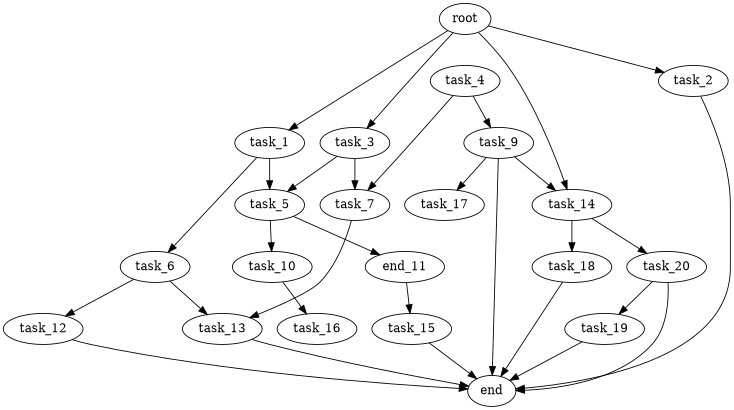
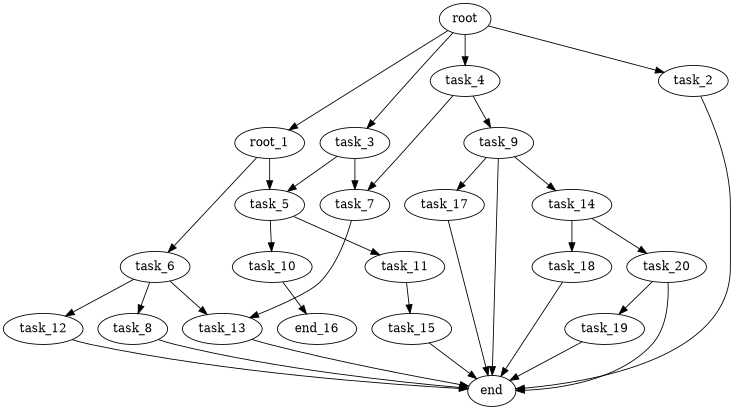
(530, 102) -> (465, 46)
(270, 143) -> (270, 143)
(405, 267) -> (405, 267)
none -> (467, 294)
none -> (133, 329)
(317, 329) -> (317, 329)
